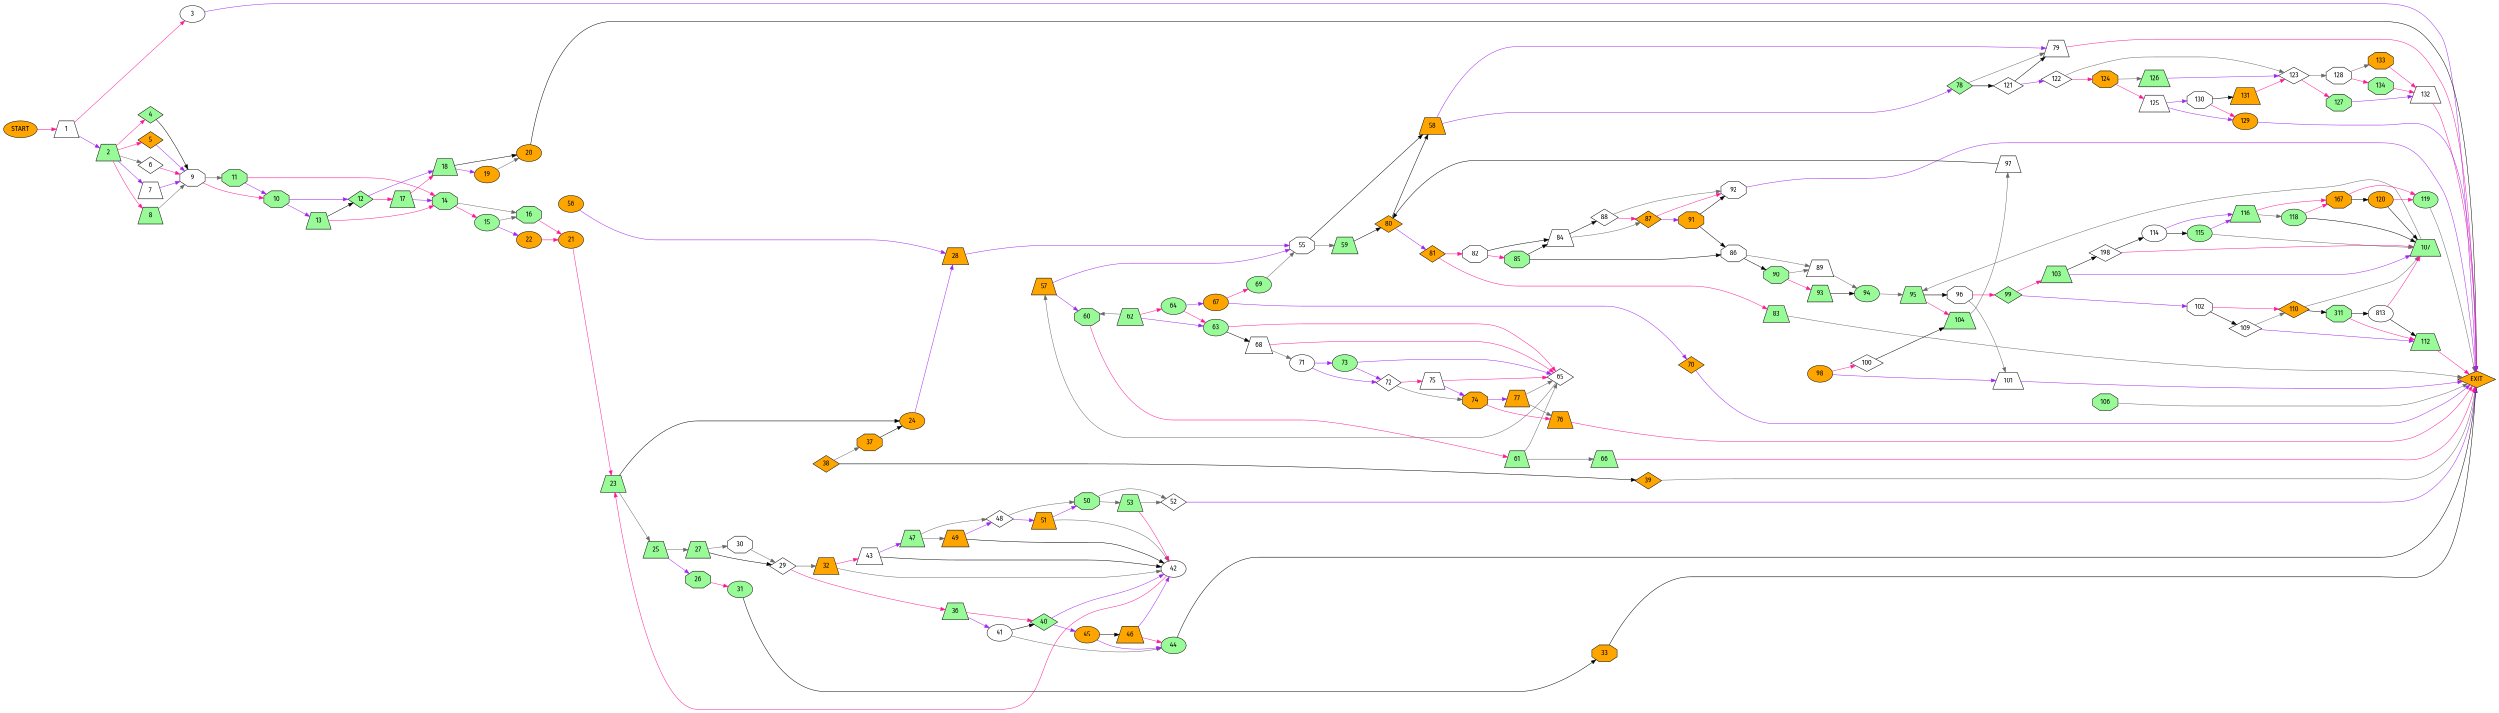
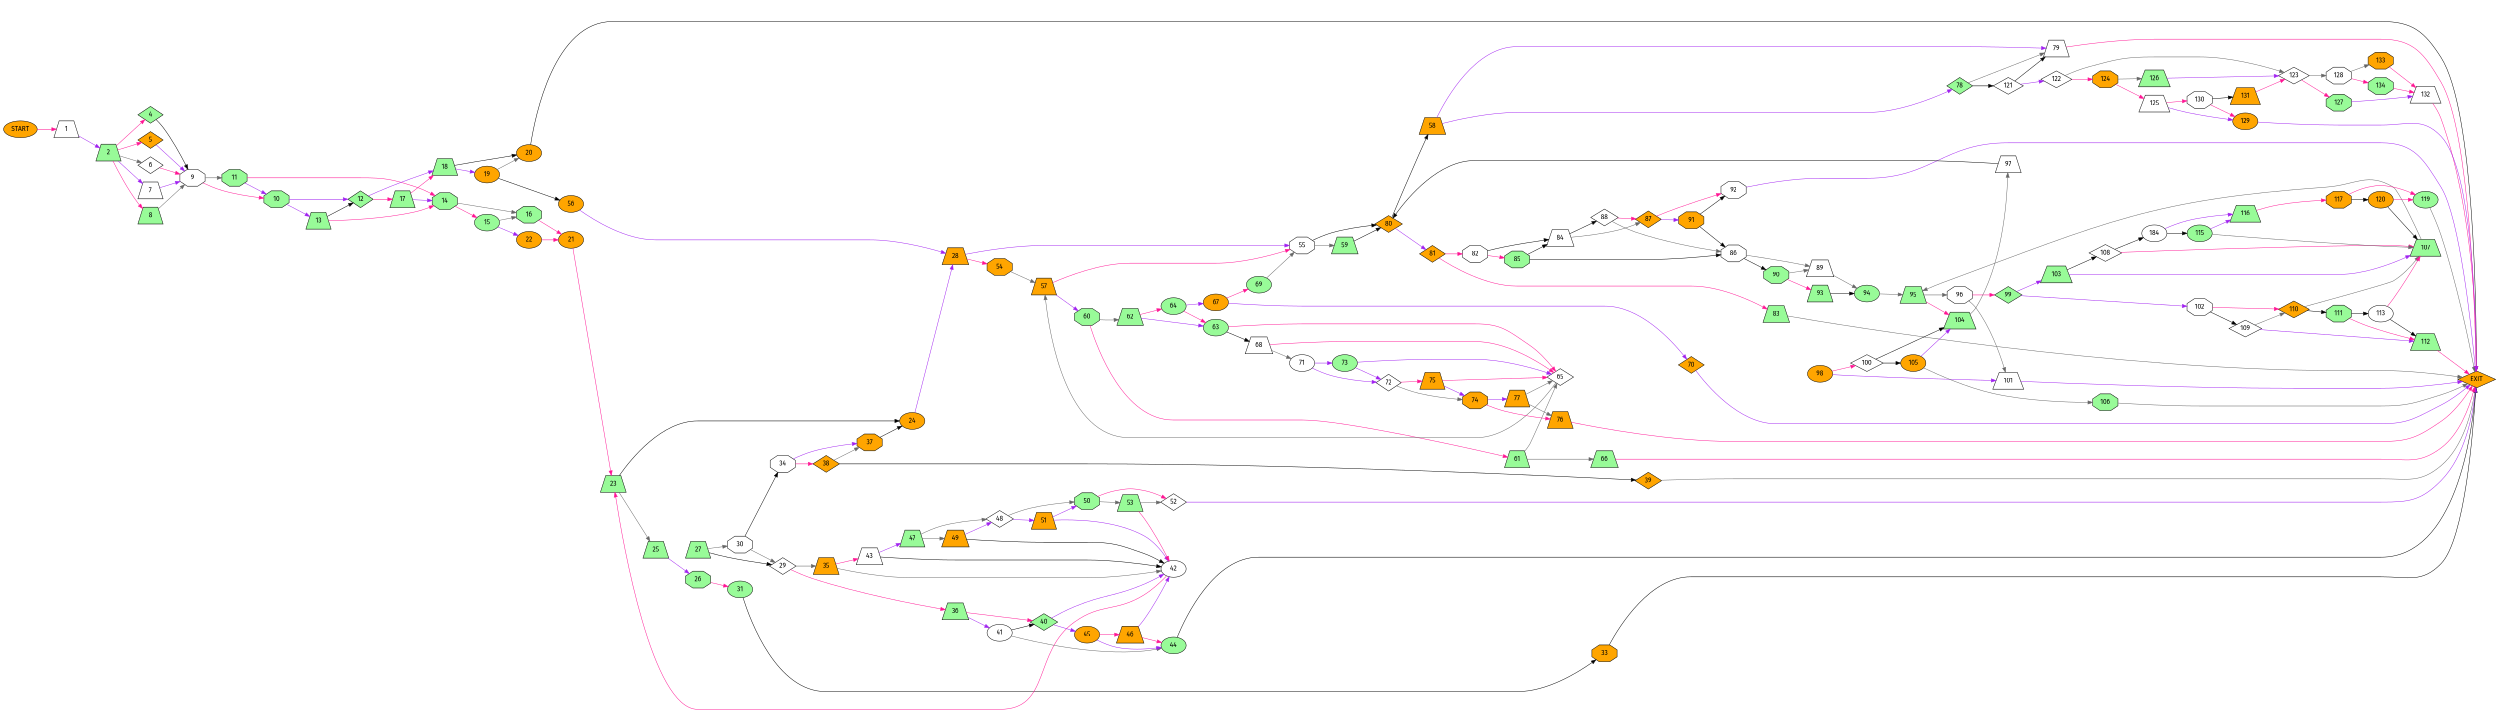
(192, 14) -> none
(2174, 102) -> (2174, 102)
none -> (527, 188)
(1365, 188) -> (1341, 230)
(1664, 200) -> (1663, 240)
(2339, 200) -> (2339, 200)
(2294, 217) -> none
(2154, 233) -> (2154, 233)
(2105, 253) -> (2105, 253)
(1168, 263) -> (1168, 263)
none -> (1000, 267)
(2027, 287) -> (2027, 287)
(1933, 295) -> (1933, 295)
(1112, 314) -> (1107, 320)
(2339, 314) -> (2339, 314)
(2381, 314) -> (2381, 314)
none -> (1913, 363)
(1432, 381) -> (1432, 381)
none -> (783, 464)
(1130, 489) -> (1130, 489)
(1115, 525) -> (1115, 525)
(675, 550) -> none
(826, 566) -> (826, 566)
(1107, 635) -> (1107, 635)
